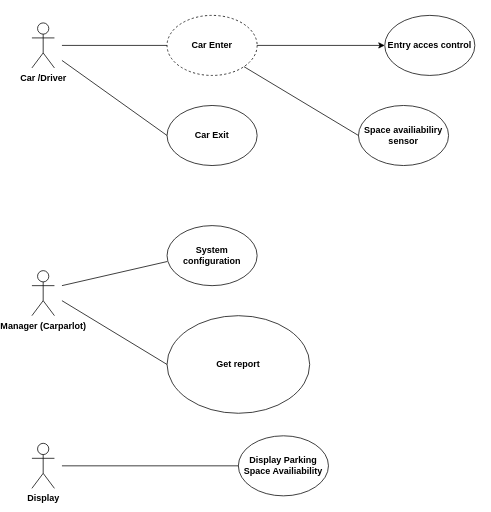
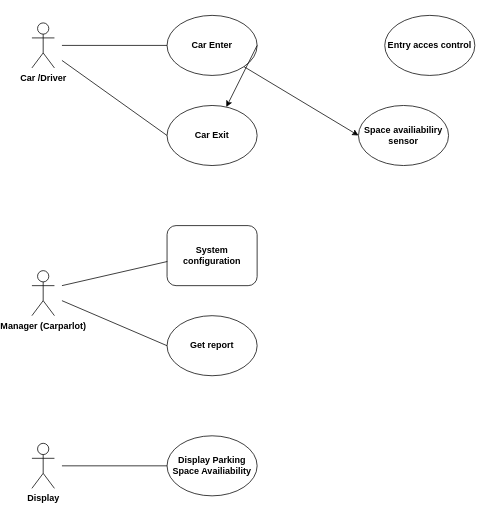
(212, 45) -> (212, 45)
(318, 45) -> (243, 74)
(355, 133) -> (352, 132)
(212, 255) -> (212, 255)
(238, 364) -> (212, 345)
(283, 465) -> (212, 465)
